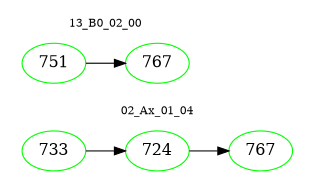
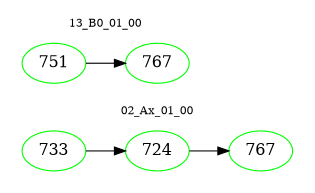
(106, 24) -> (106, 24)
(157, 112) -> (157, 112)
